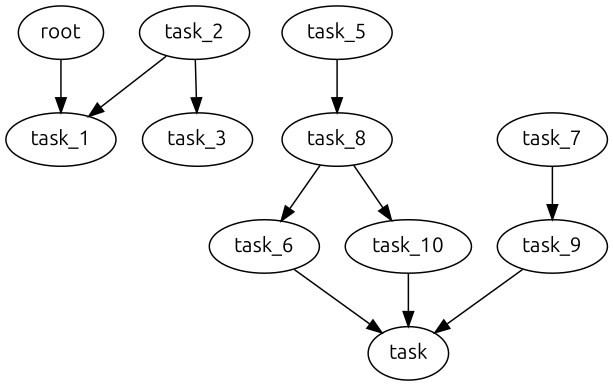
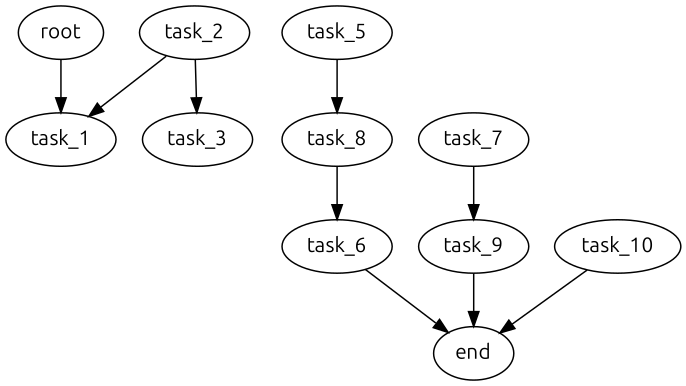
(368, 186) -> none
(408, 353) -> (474, 353)
